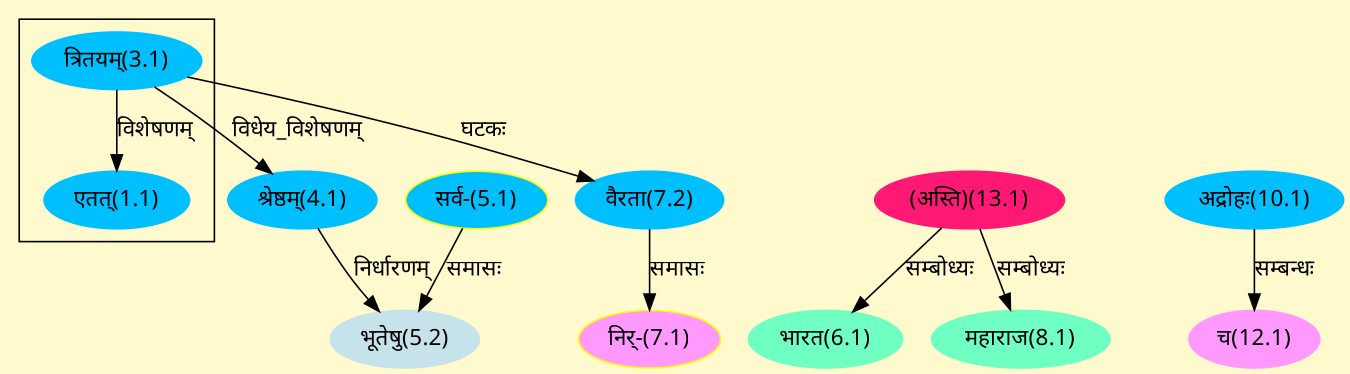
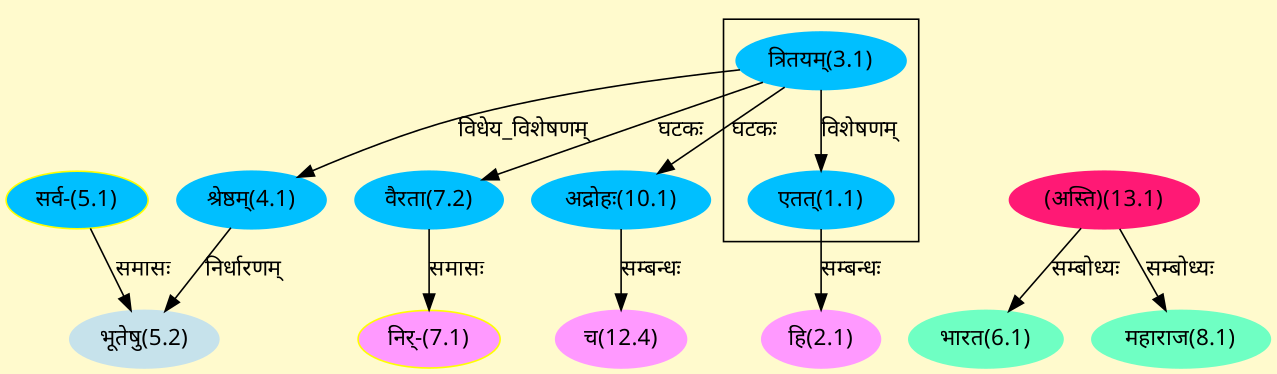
none -> (734, 122)
none -> (821, 339)
(1254, 339) -> (621, 339)
